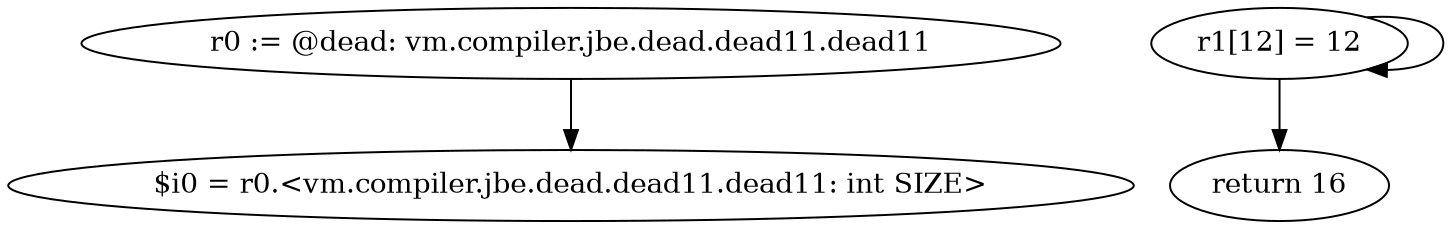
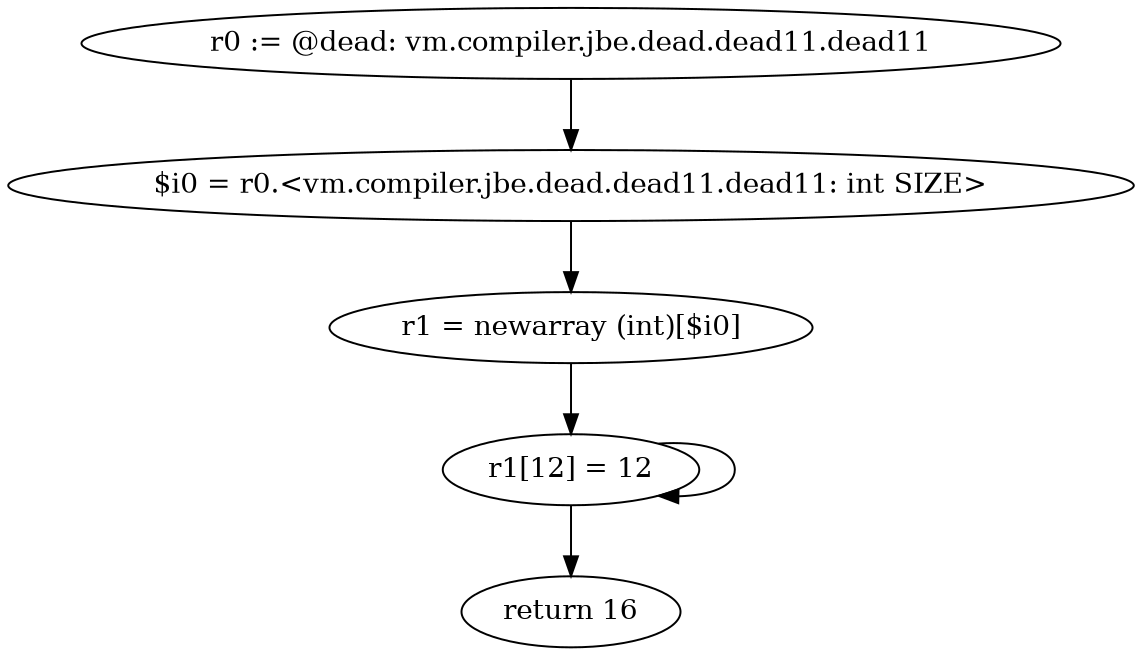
none -> (571, 328)
